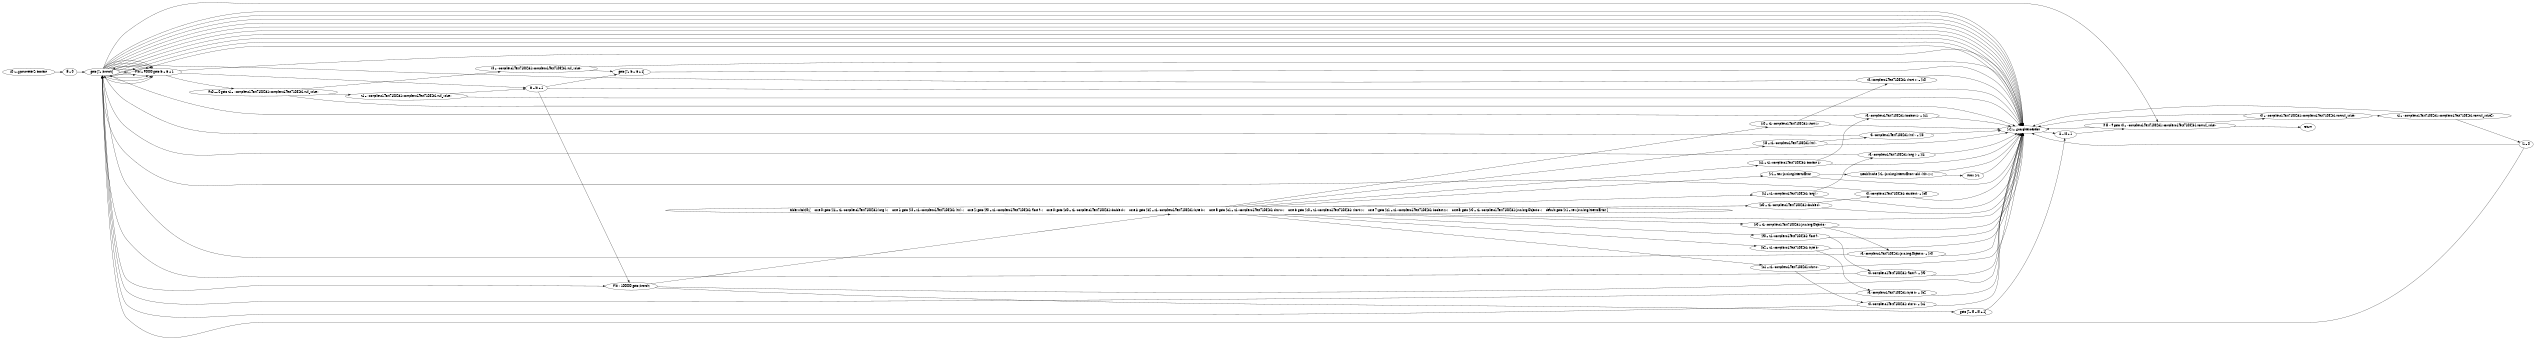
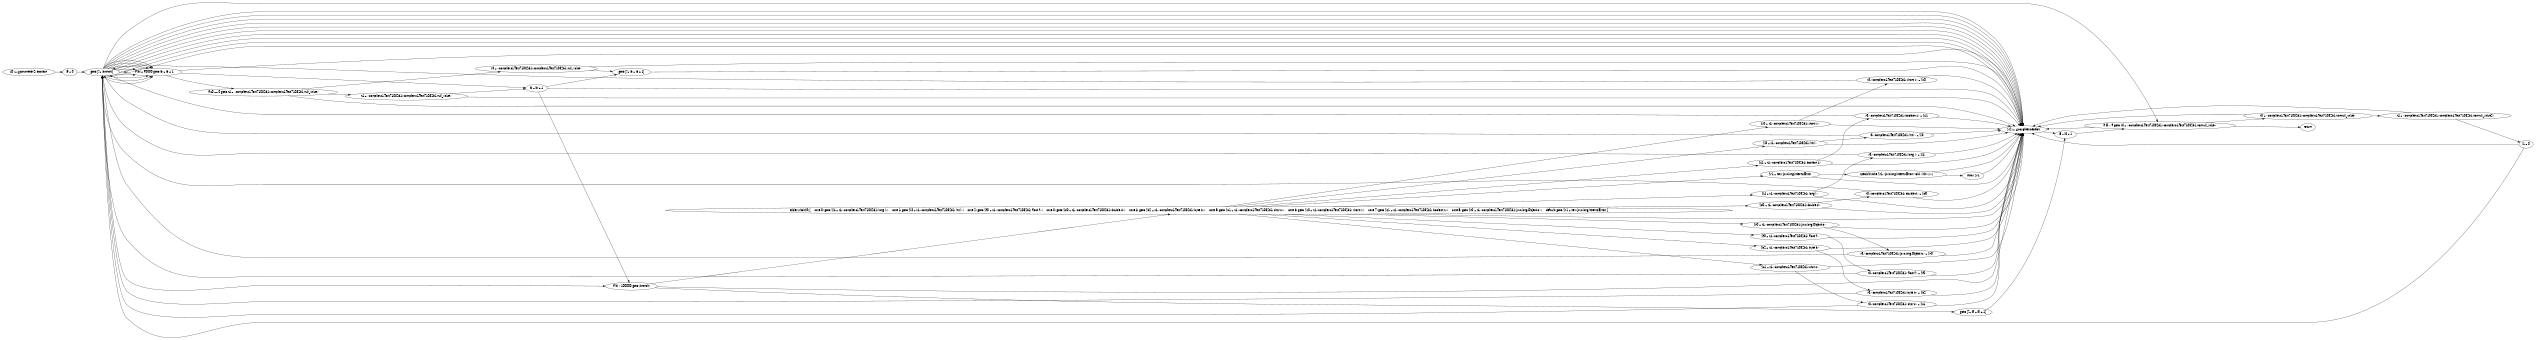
(2066, 135) -> (2066, 135)
